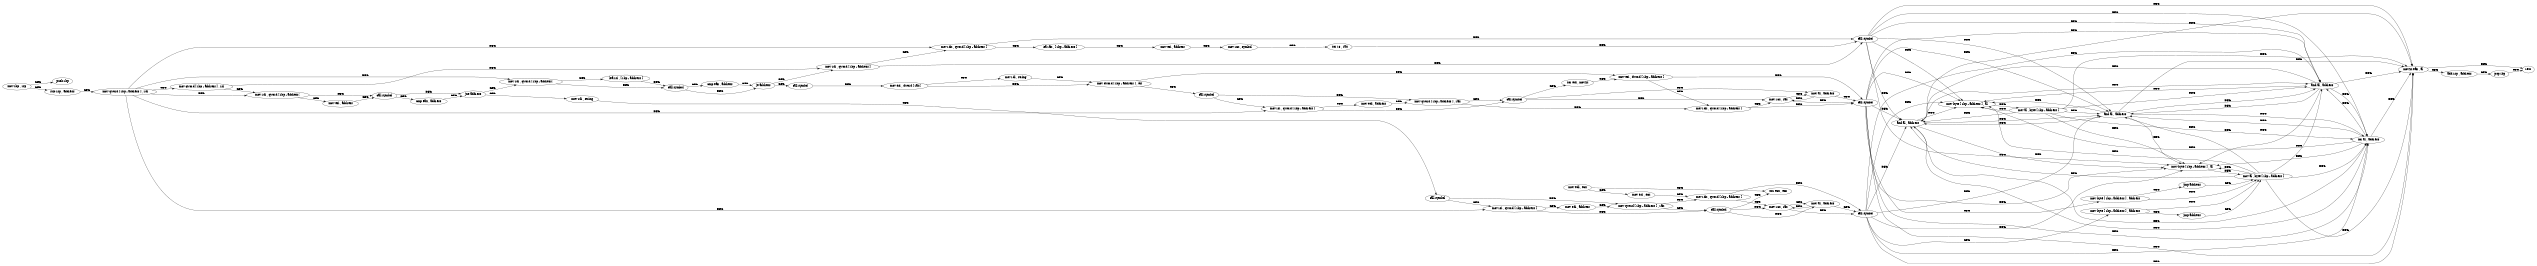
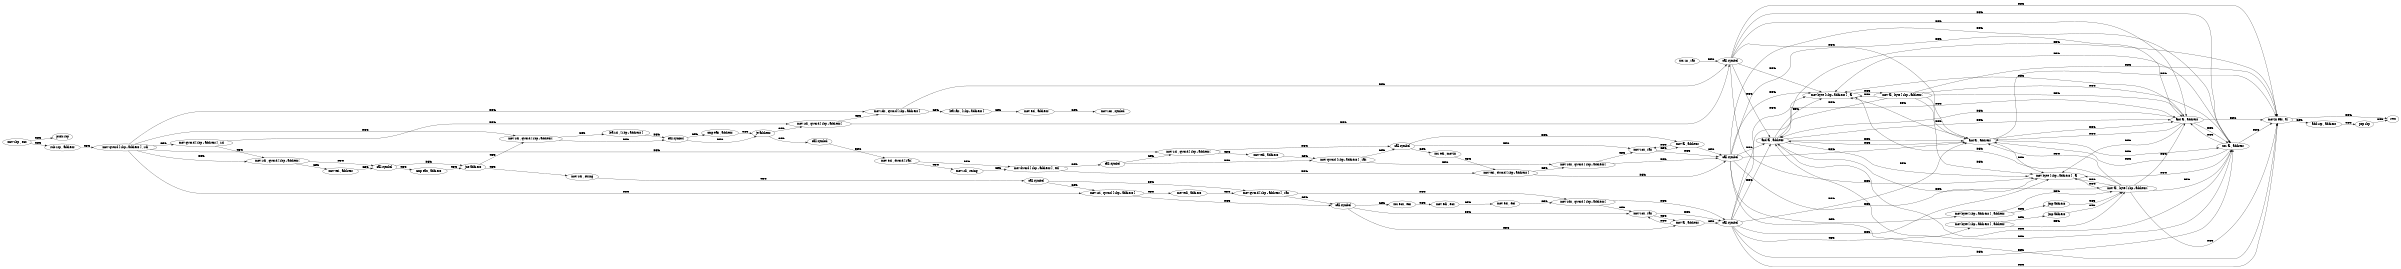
(1291, 47) -> none
(17, 87) -> (17, 142)
(1677, 189) -> (1422, 204)
